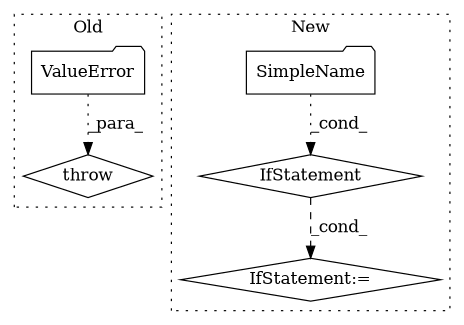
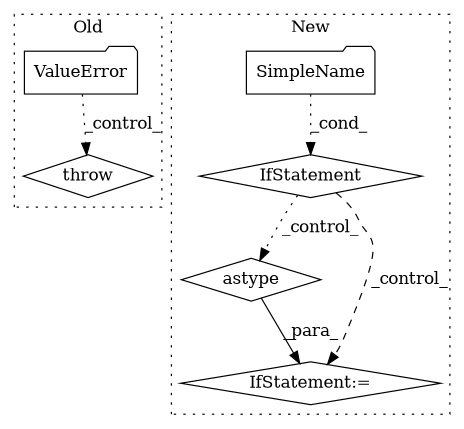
(115, 124) -> (123, 124)
(339, 228) -> (409, 280)
none -> (251, 280)
